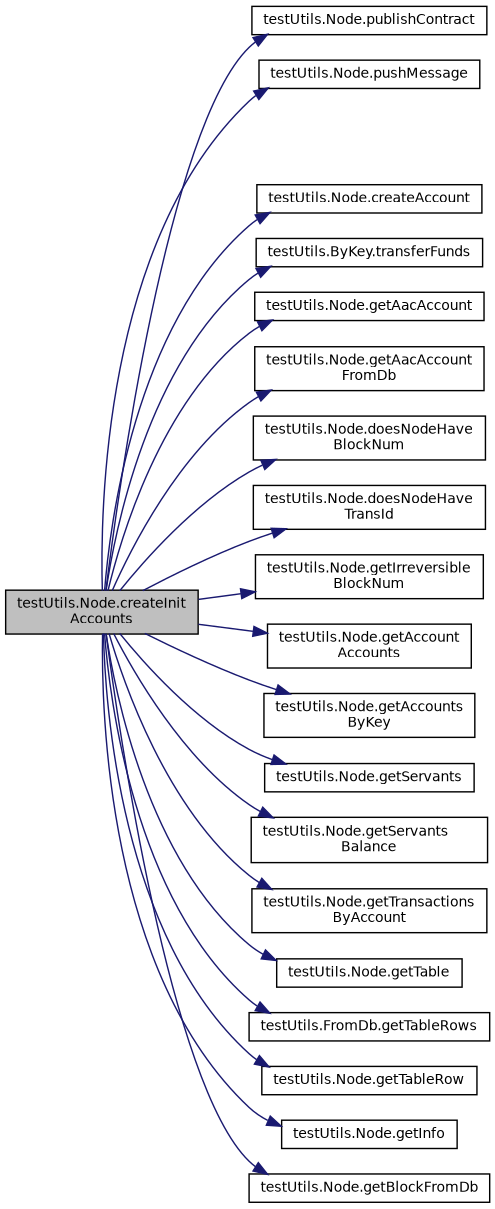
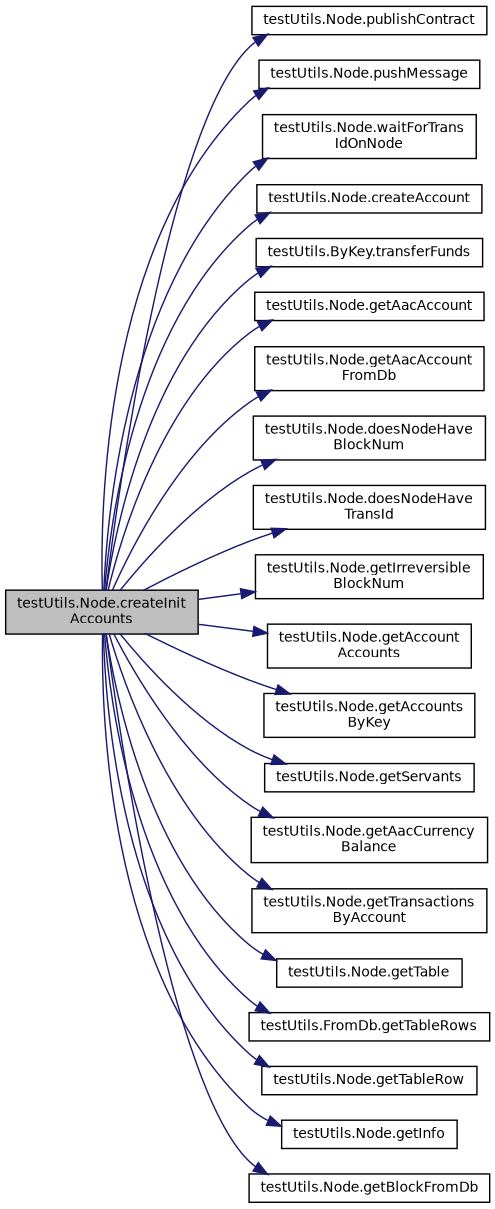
none -> (369, 137)
(369, 840) -> (369, 840)
